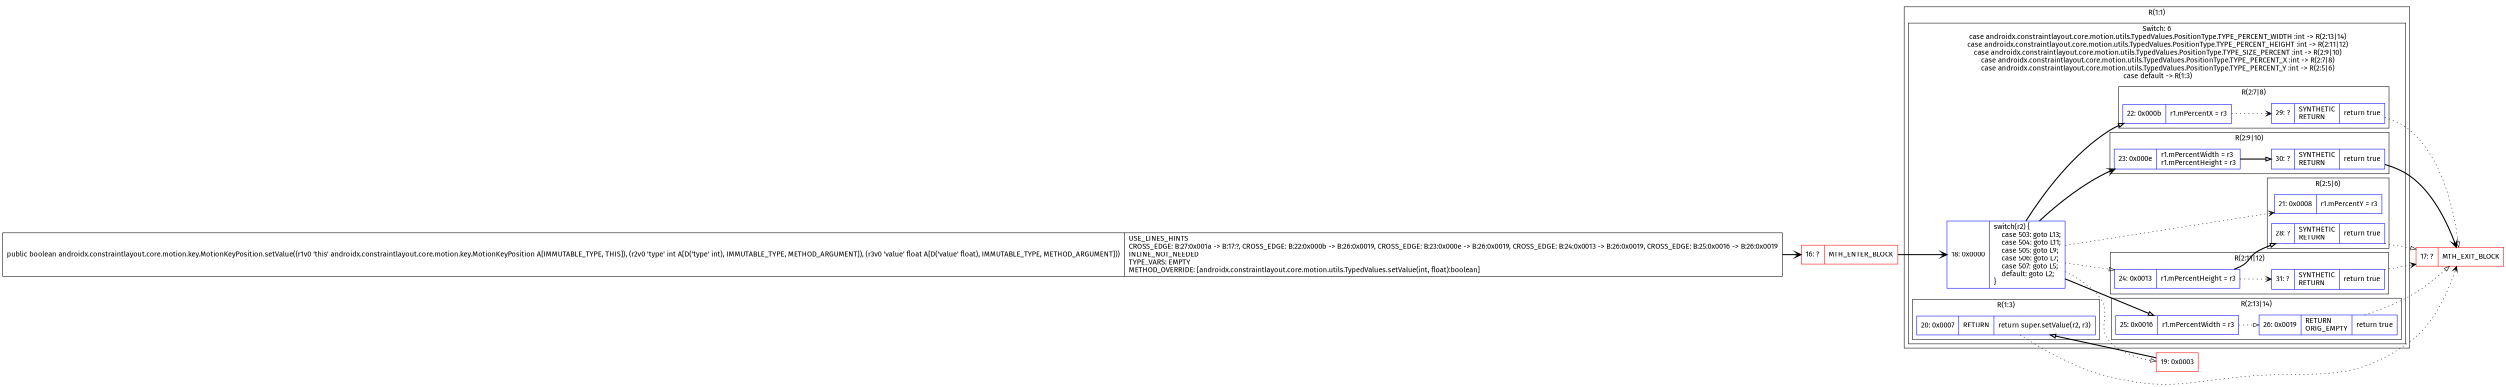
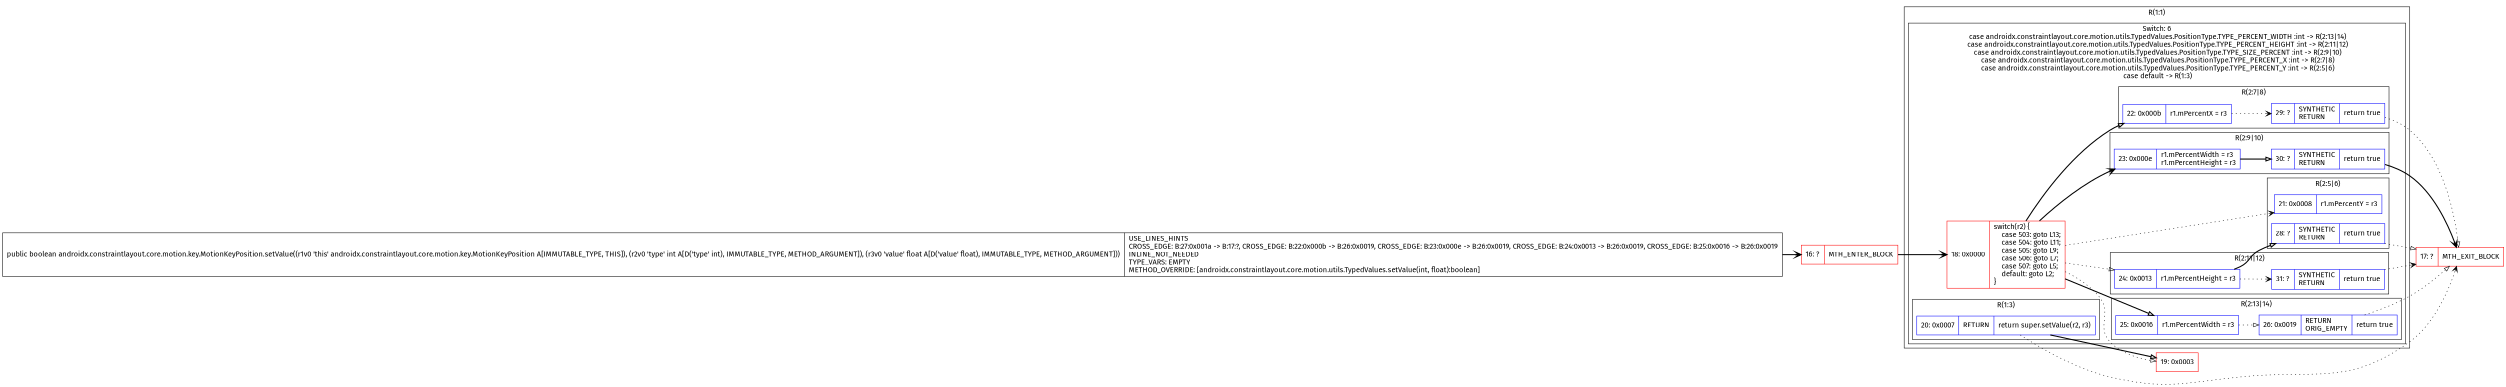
(2006, 255) -> (2006, 255)
(2106, 347) -> (2101, 346)
